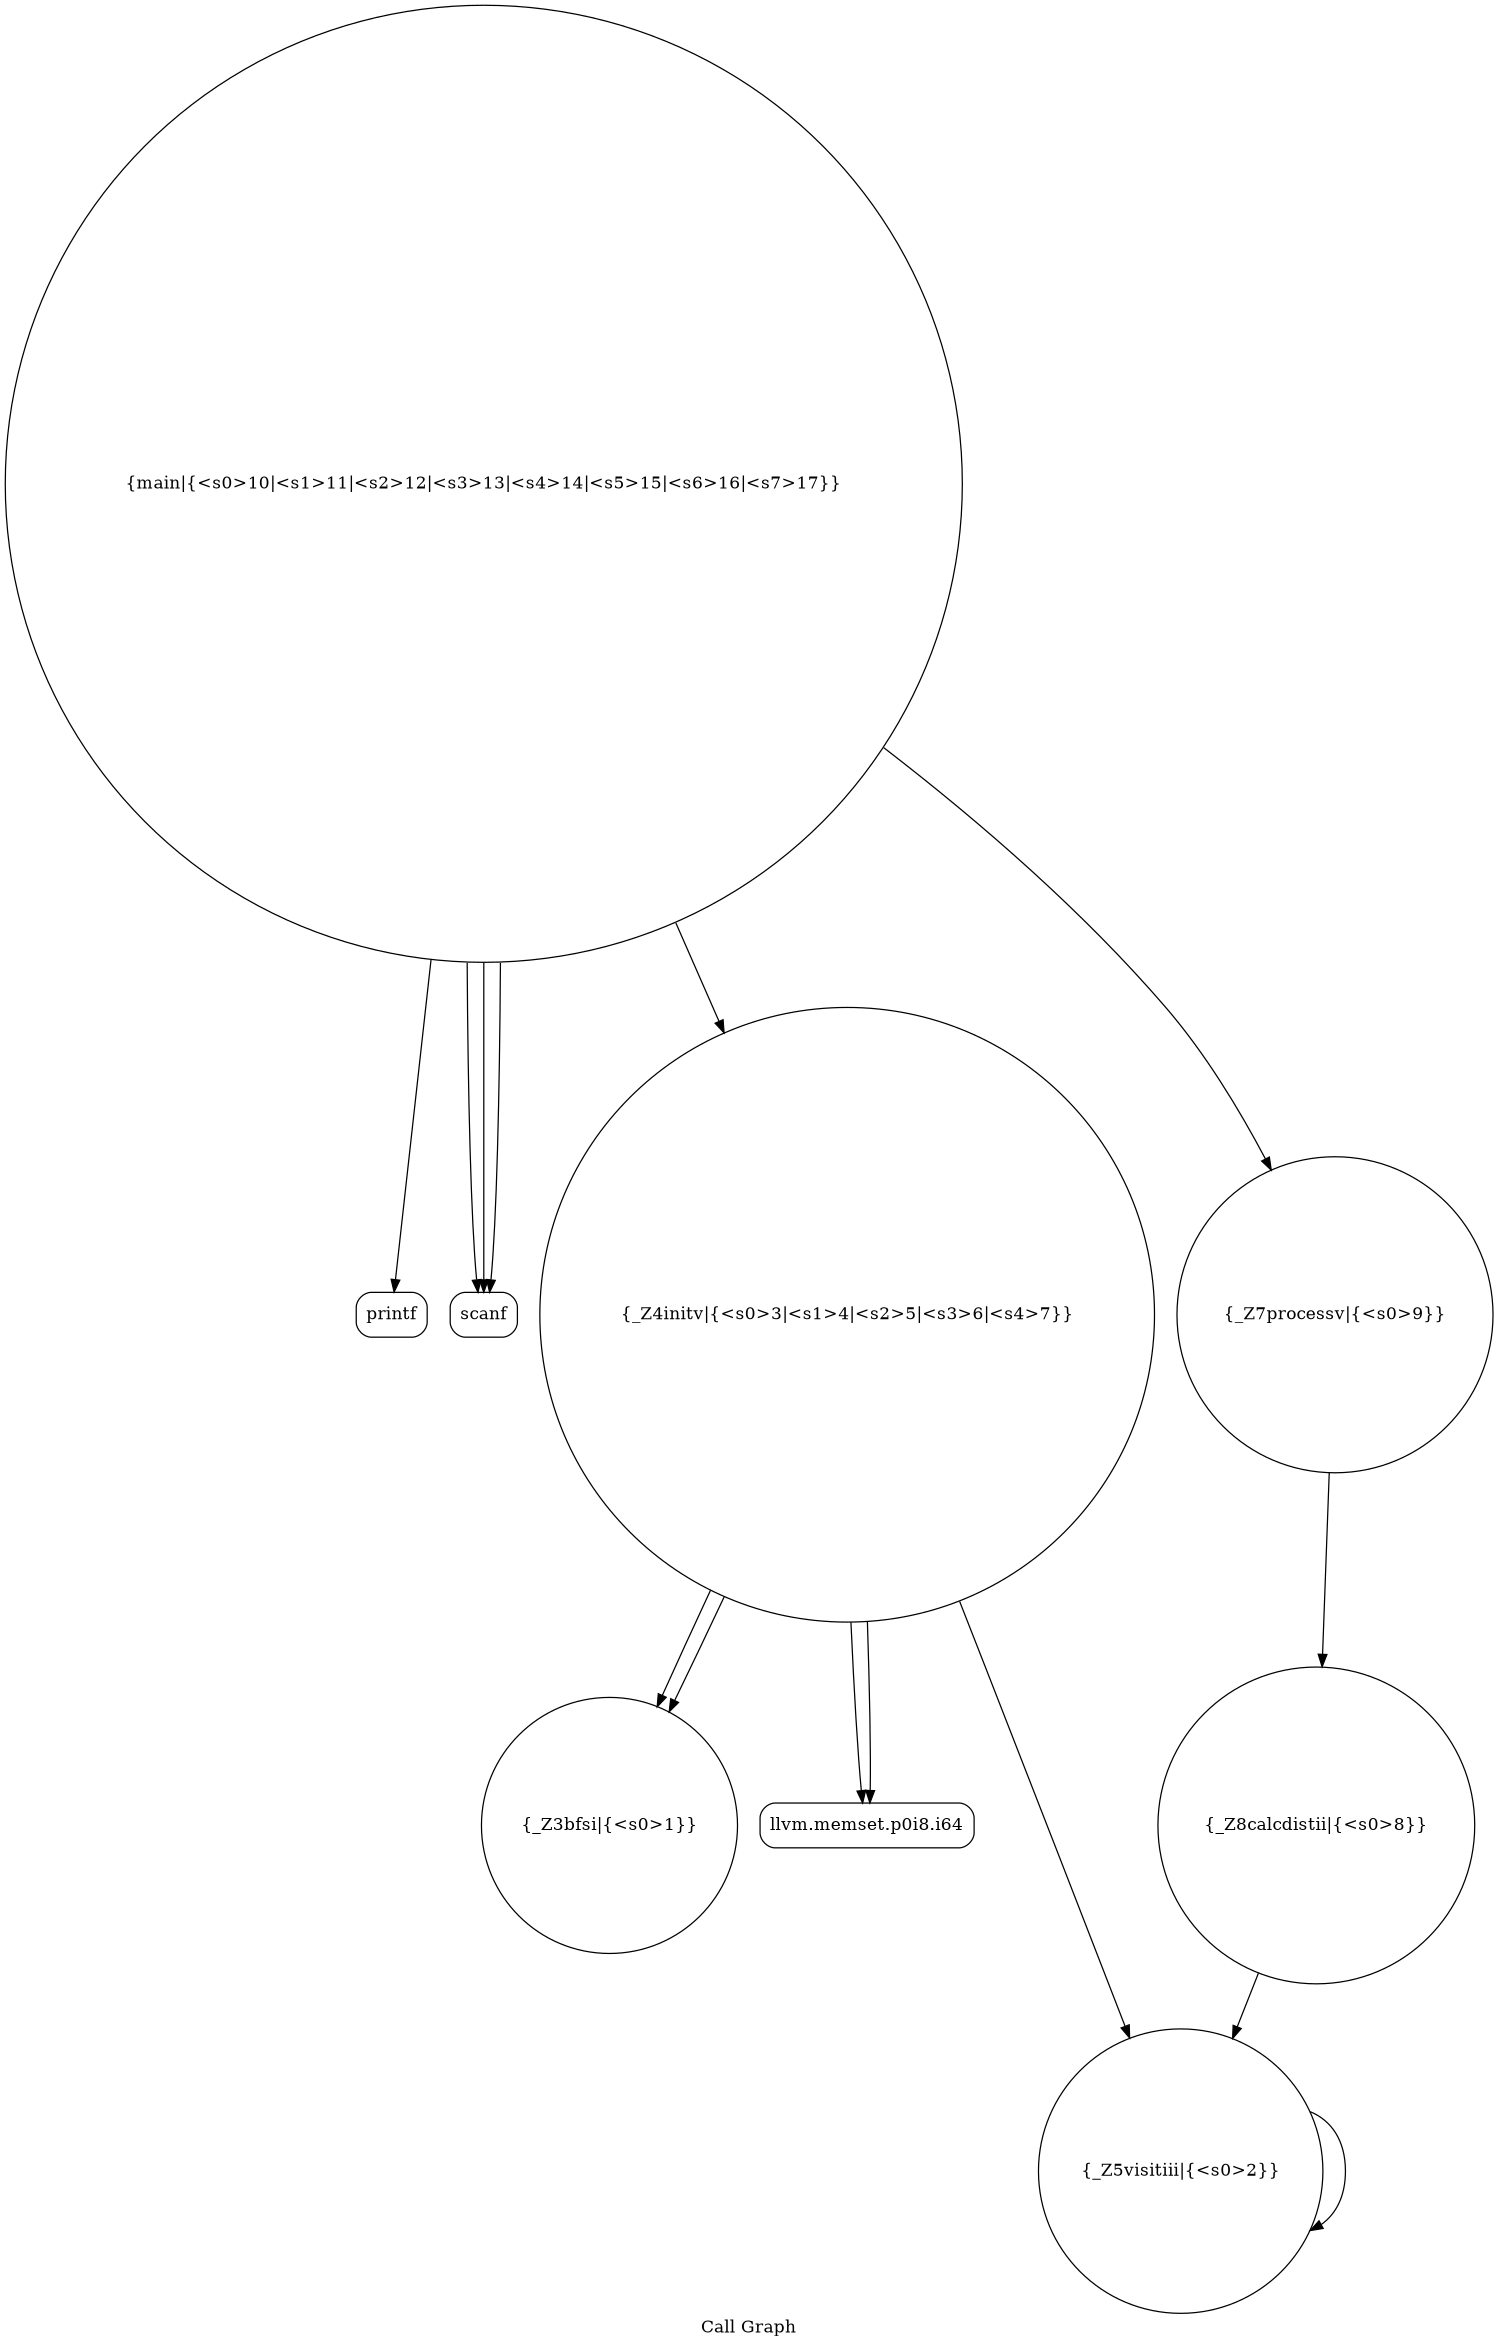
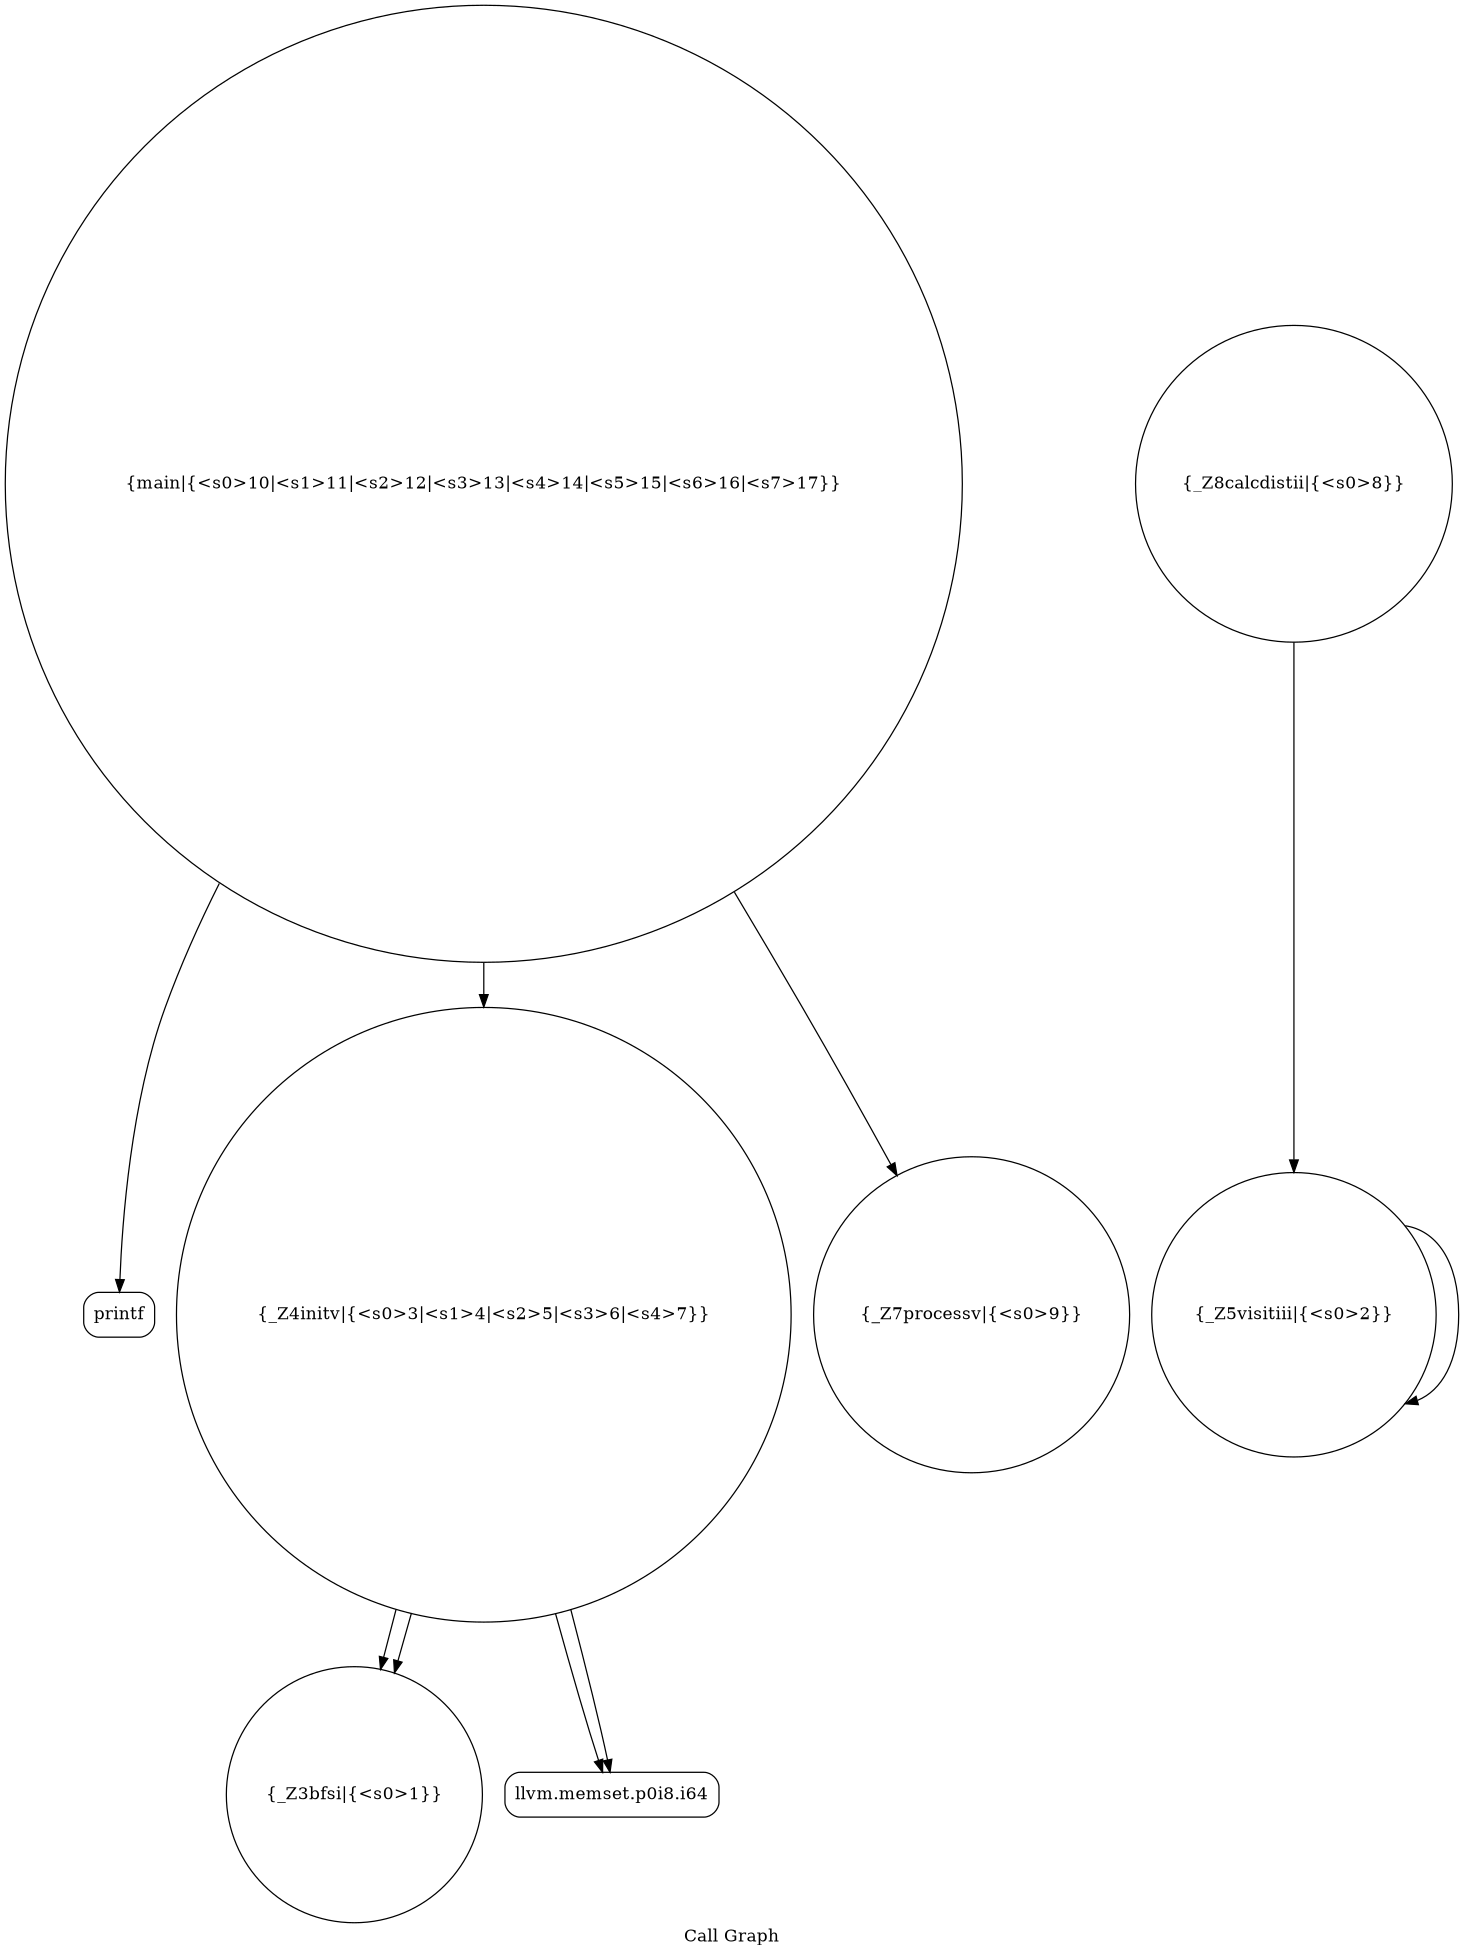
(484, 1315) -> none
(1326, 1563) -> none
(1042, 1813) -> none
